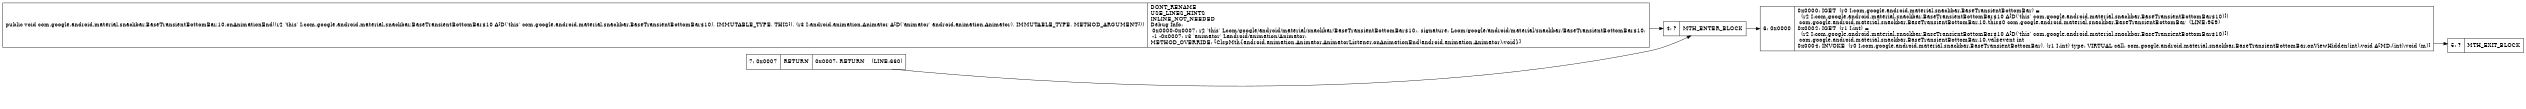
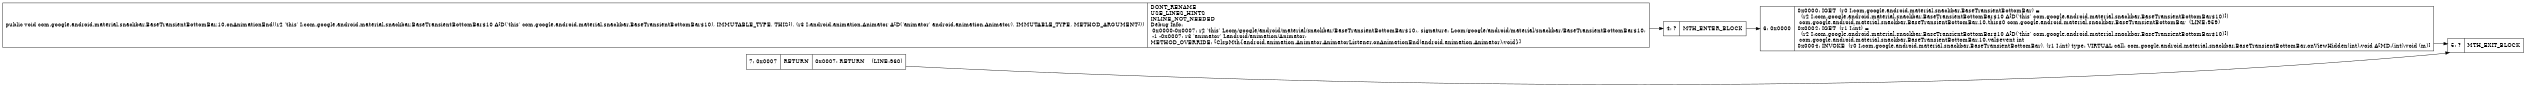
(859, 62) -> (859, 62)
(1292, 85) -> (1676, 84)
